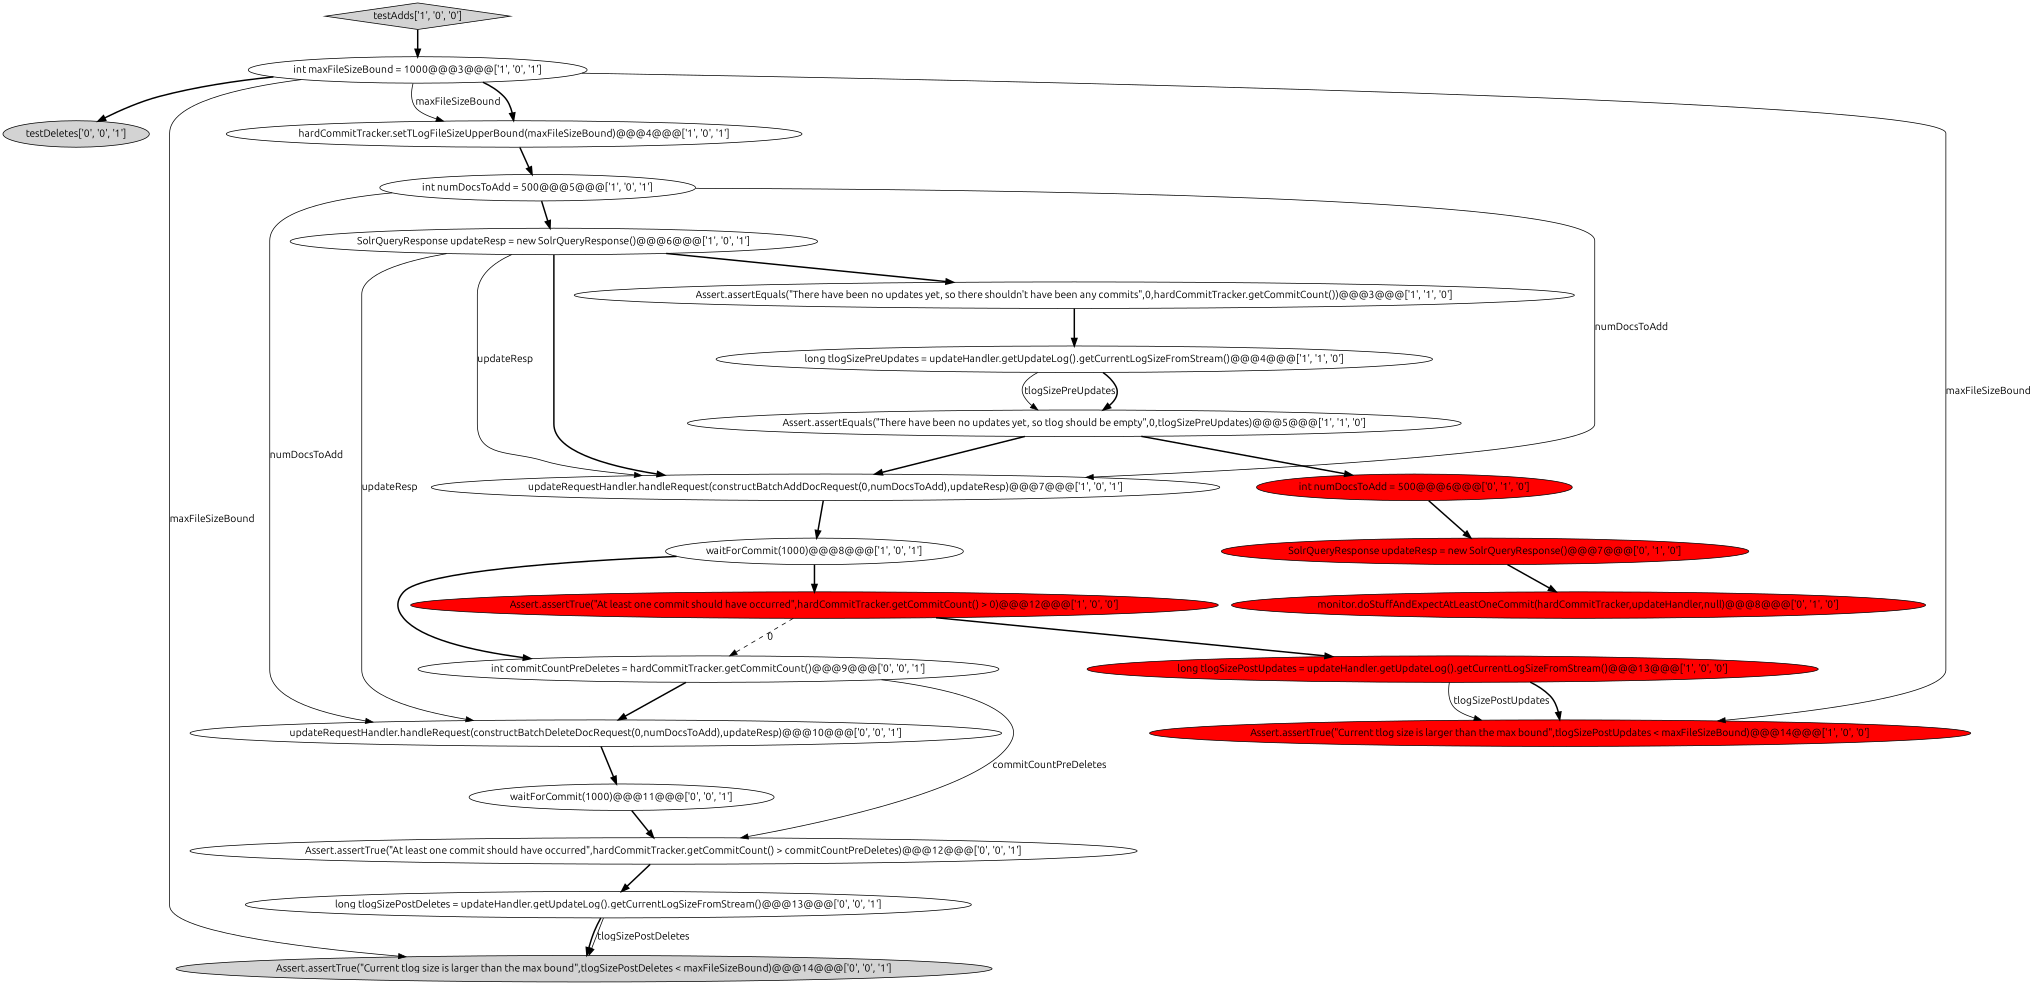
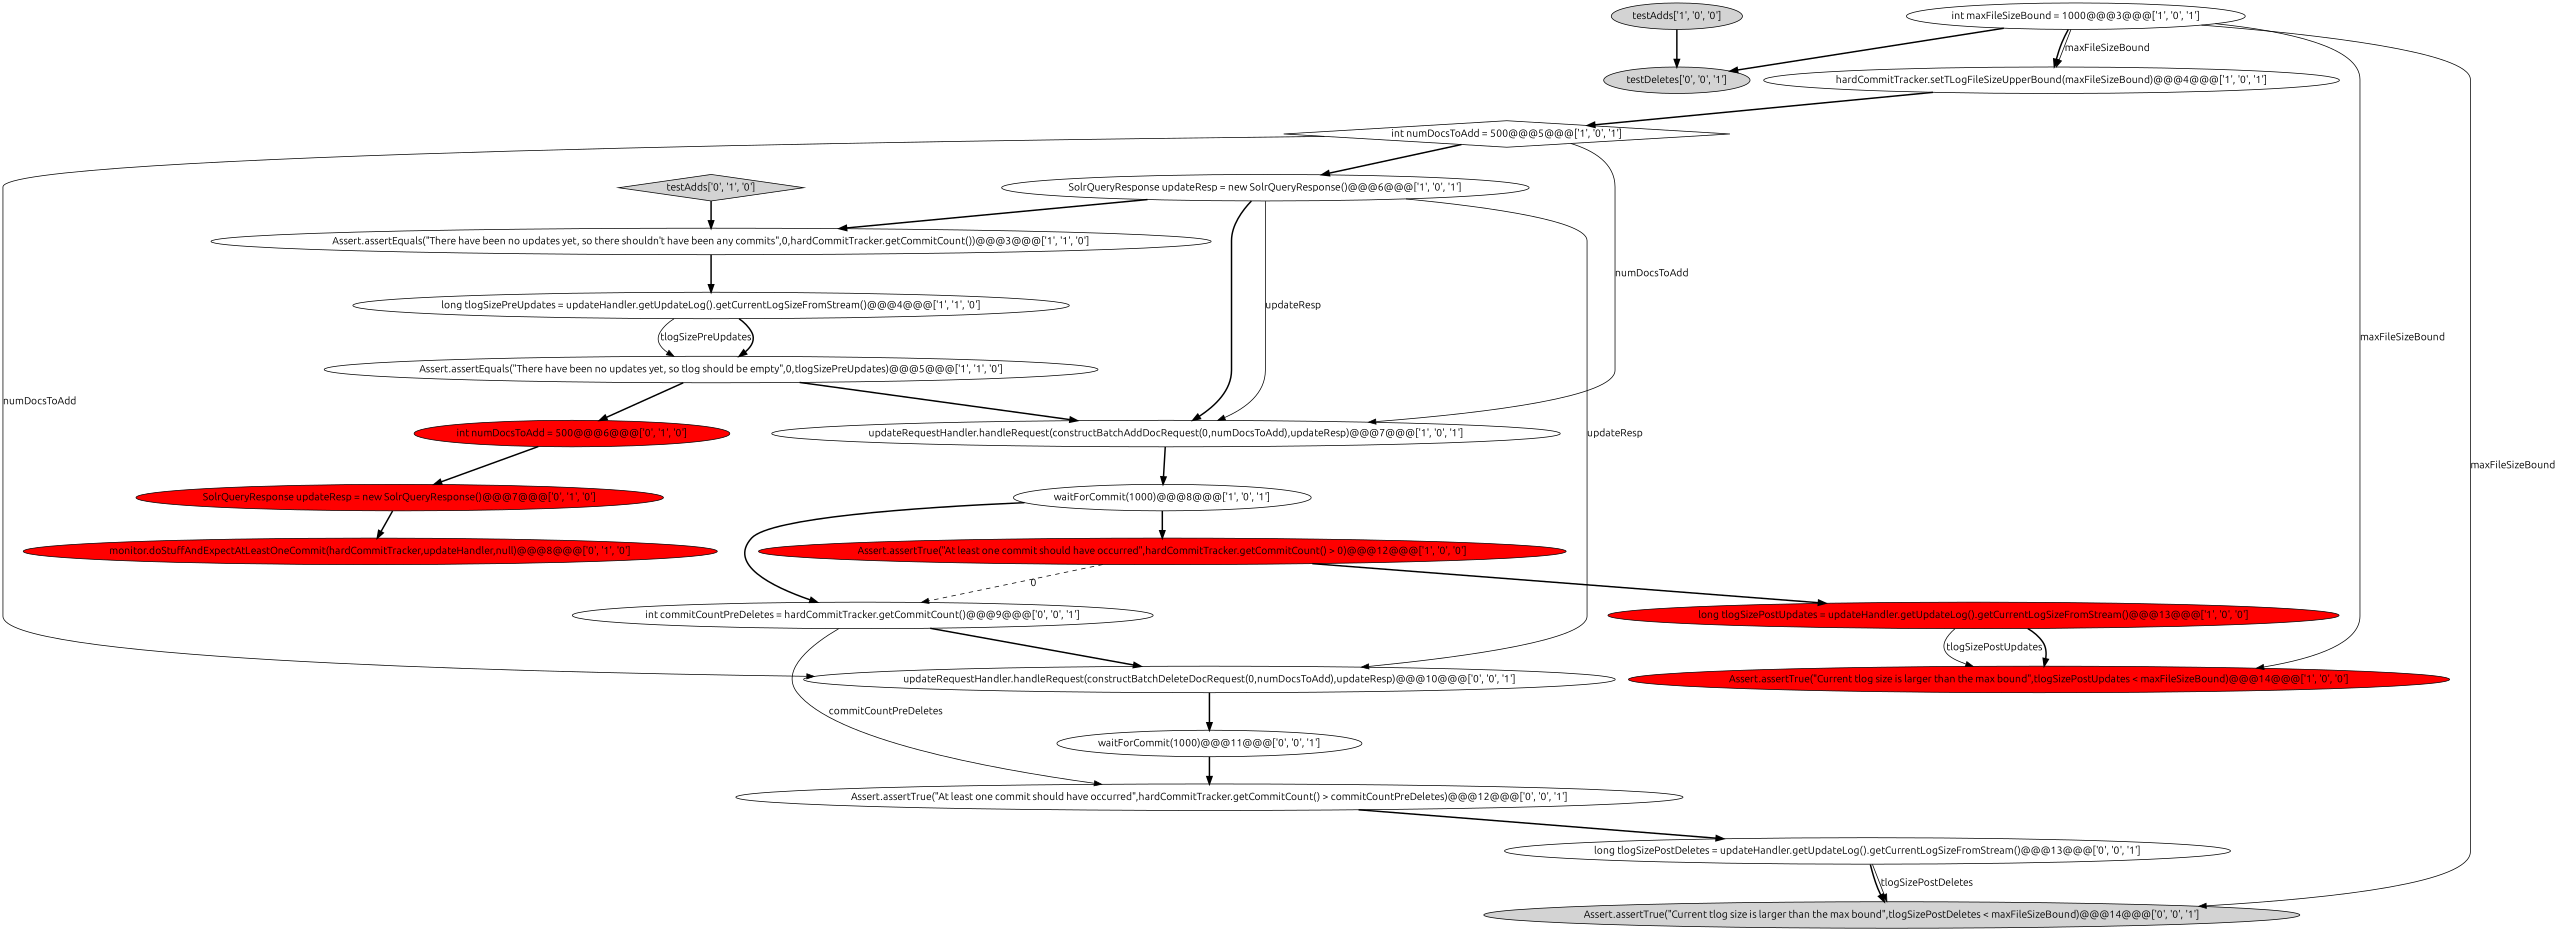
(418, 16) -> (1677, 16)
(418, 39) -> (1677, 45)
(538, 188) -> (1507, 134)
none -> (711, 188)
